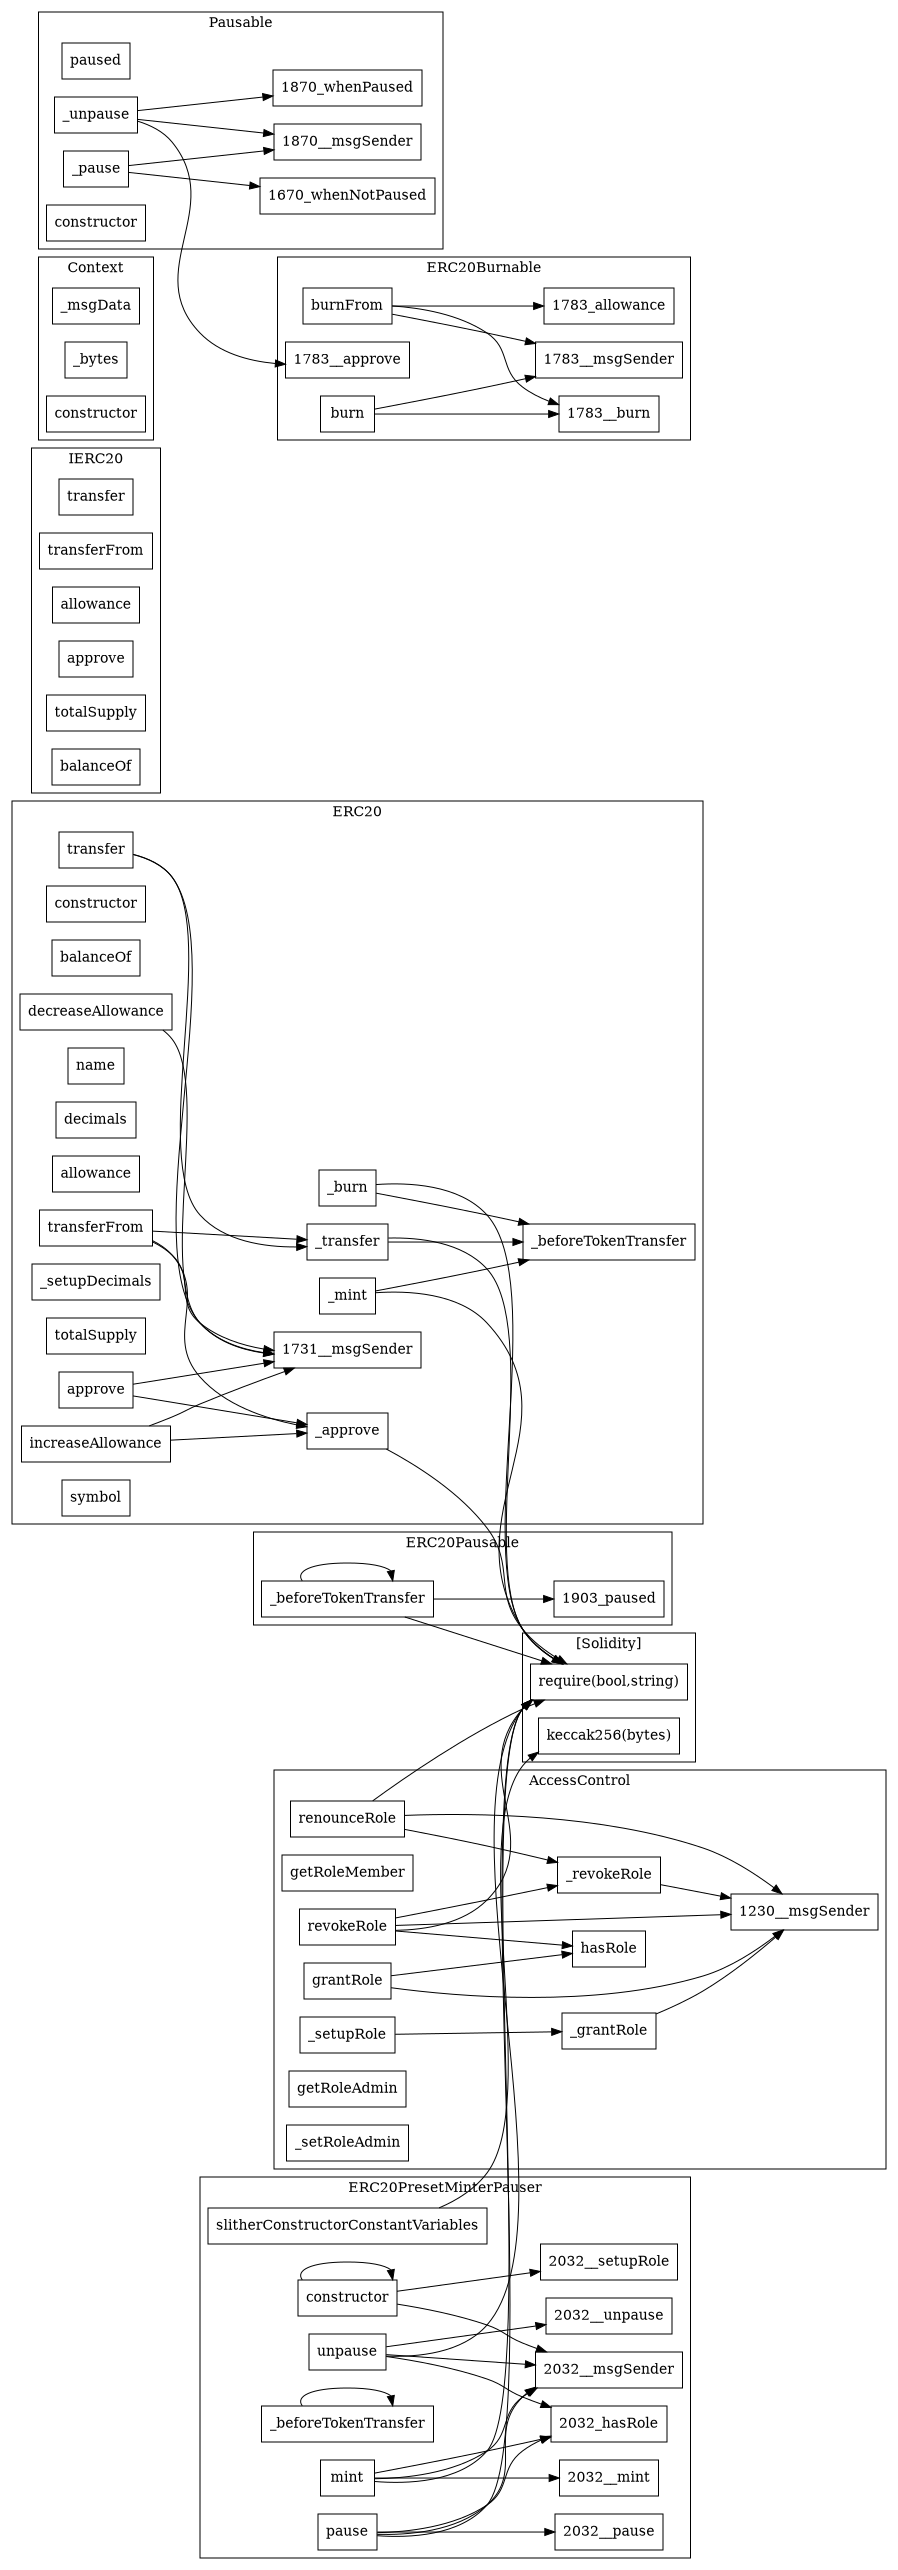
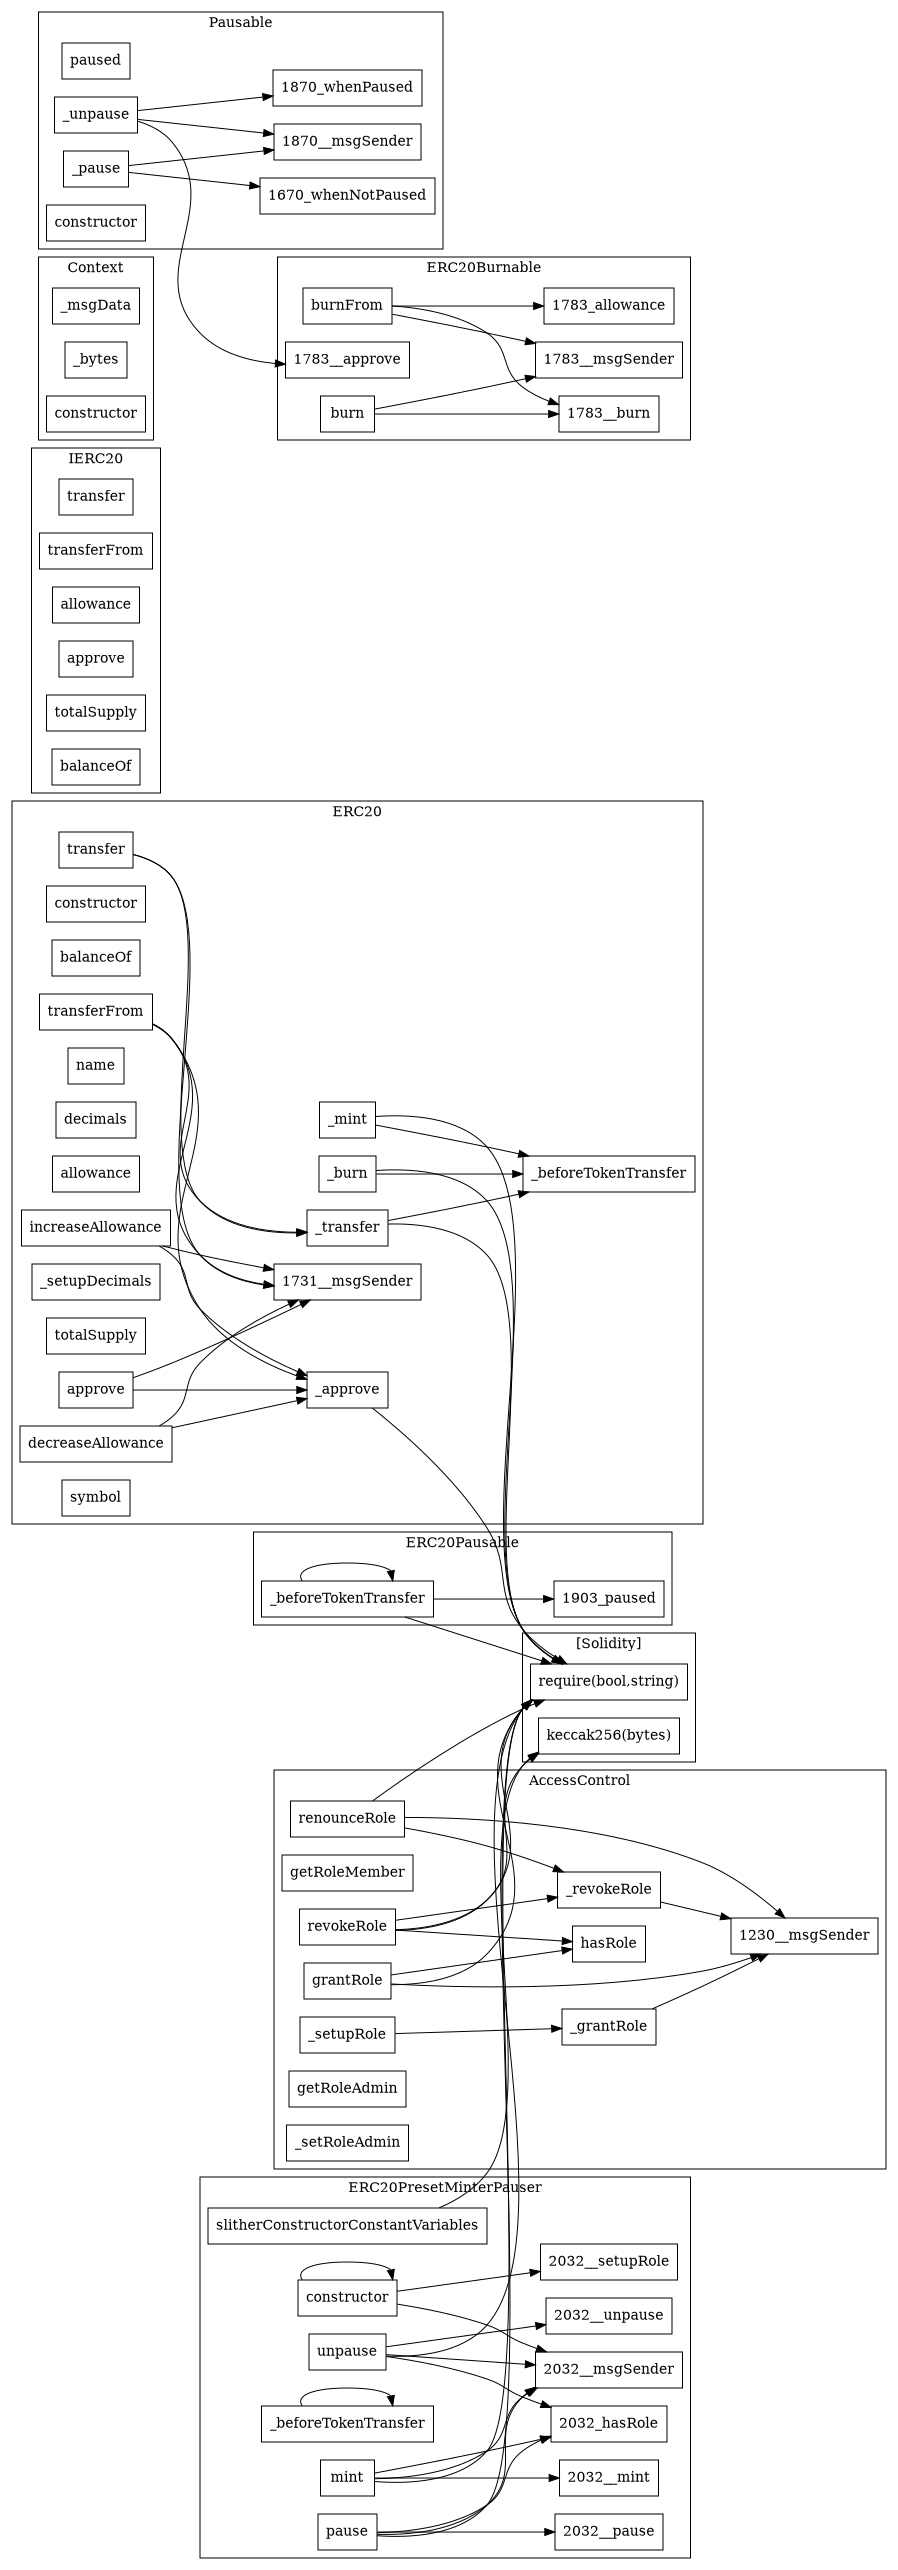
none -> (234, 1414)
none -> (514, 1882)
(558, 1920) -> (502, 1877)
